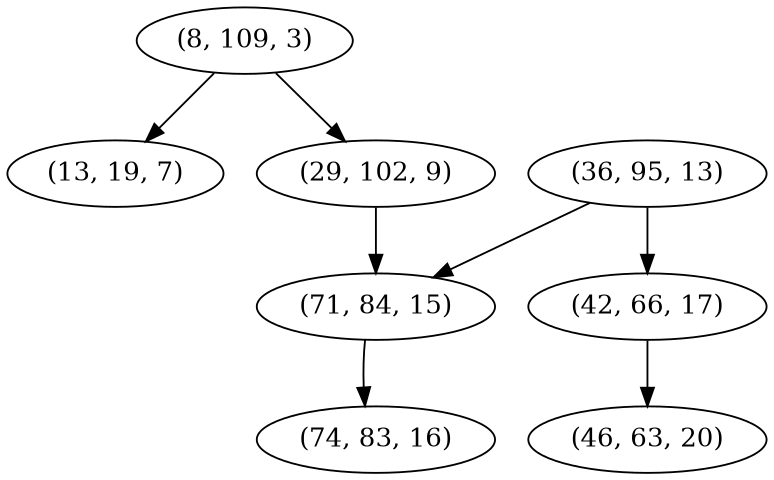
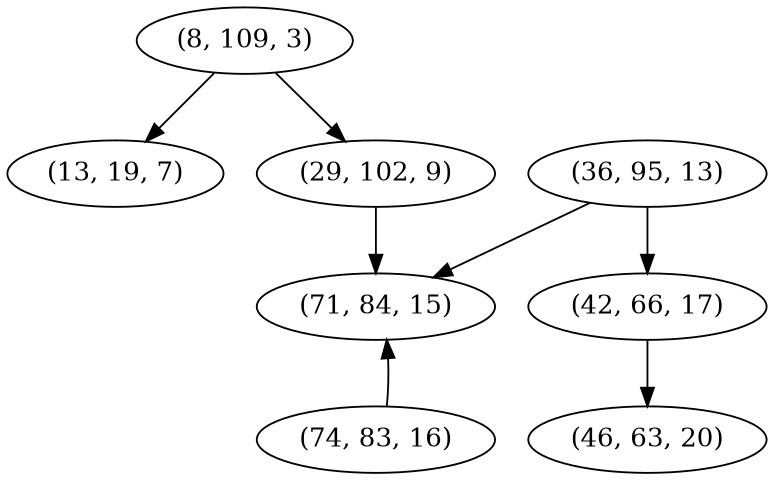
(364, 363) -> (388, 382)
